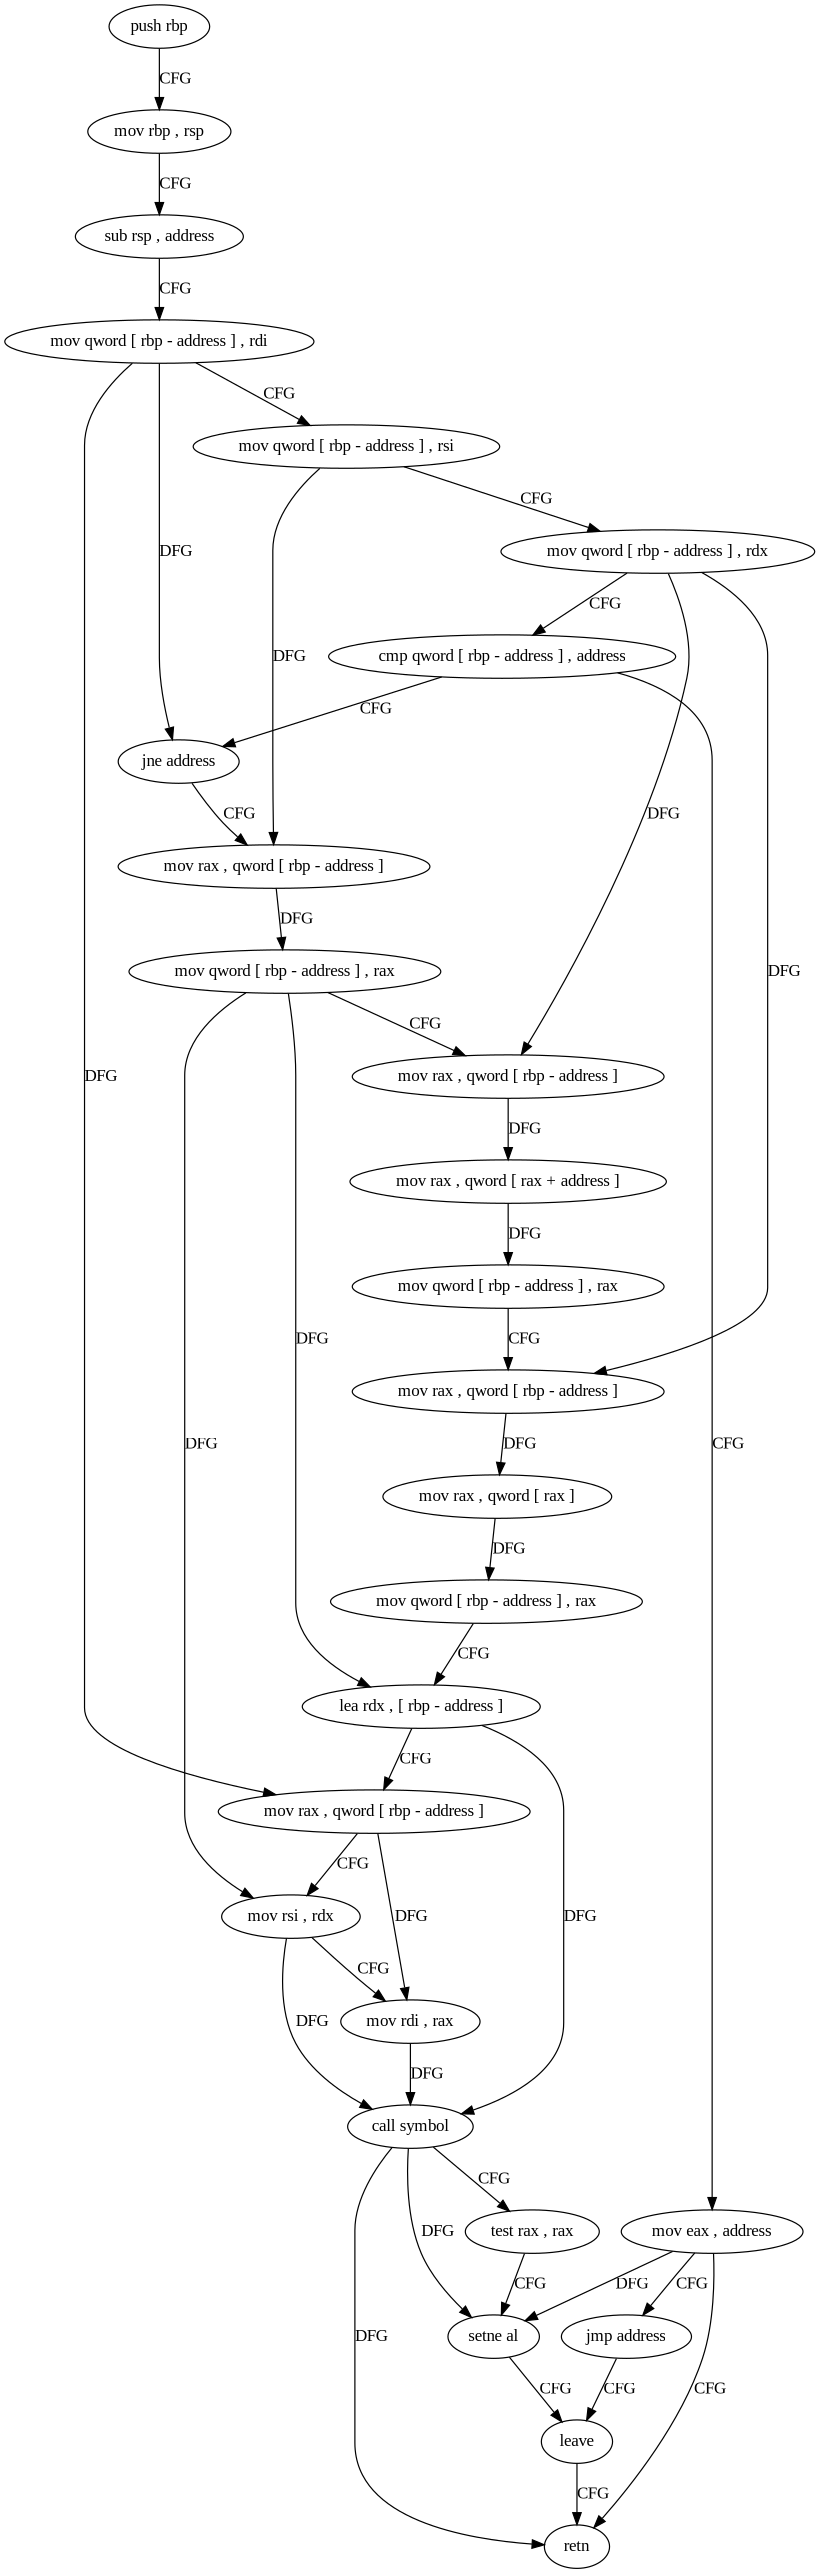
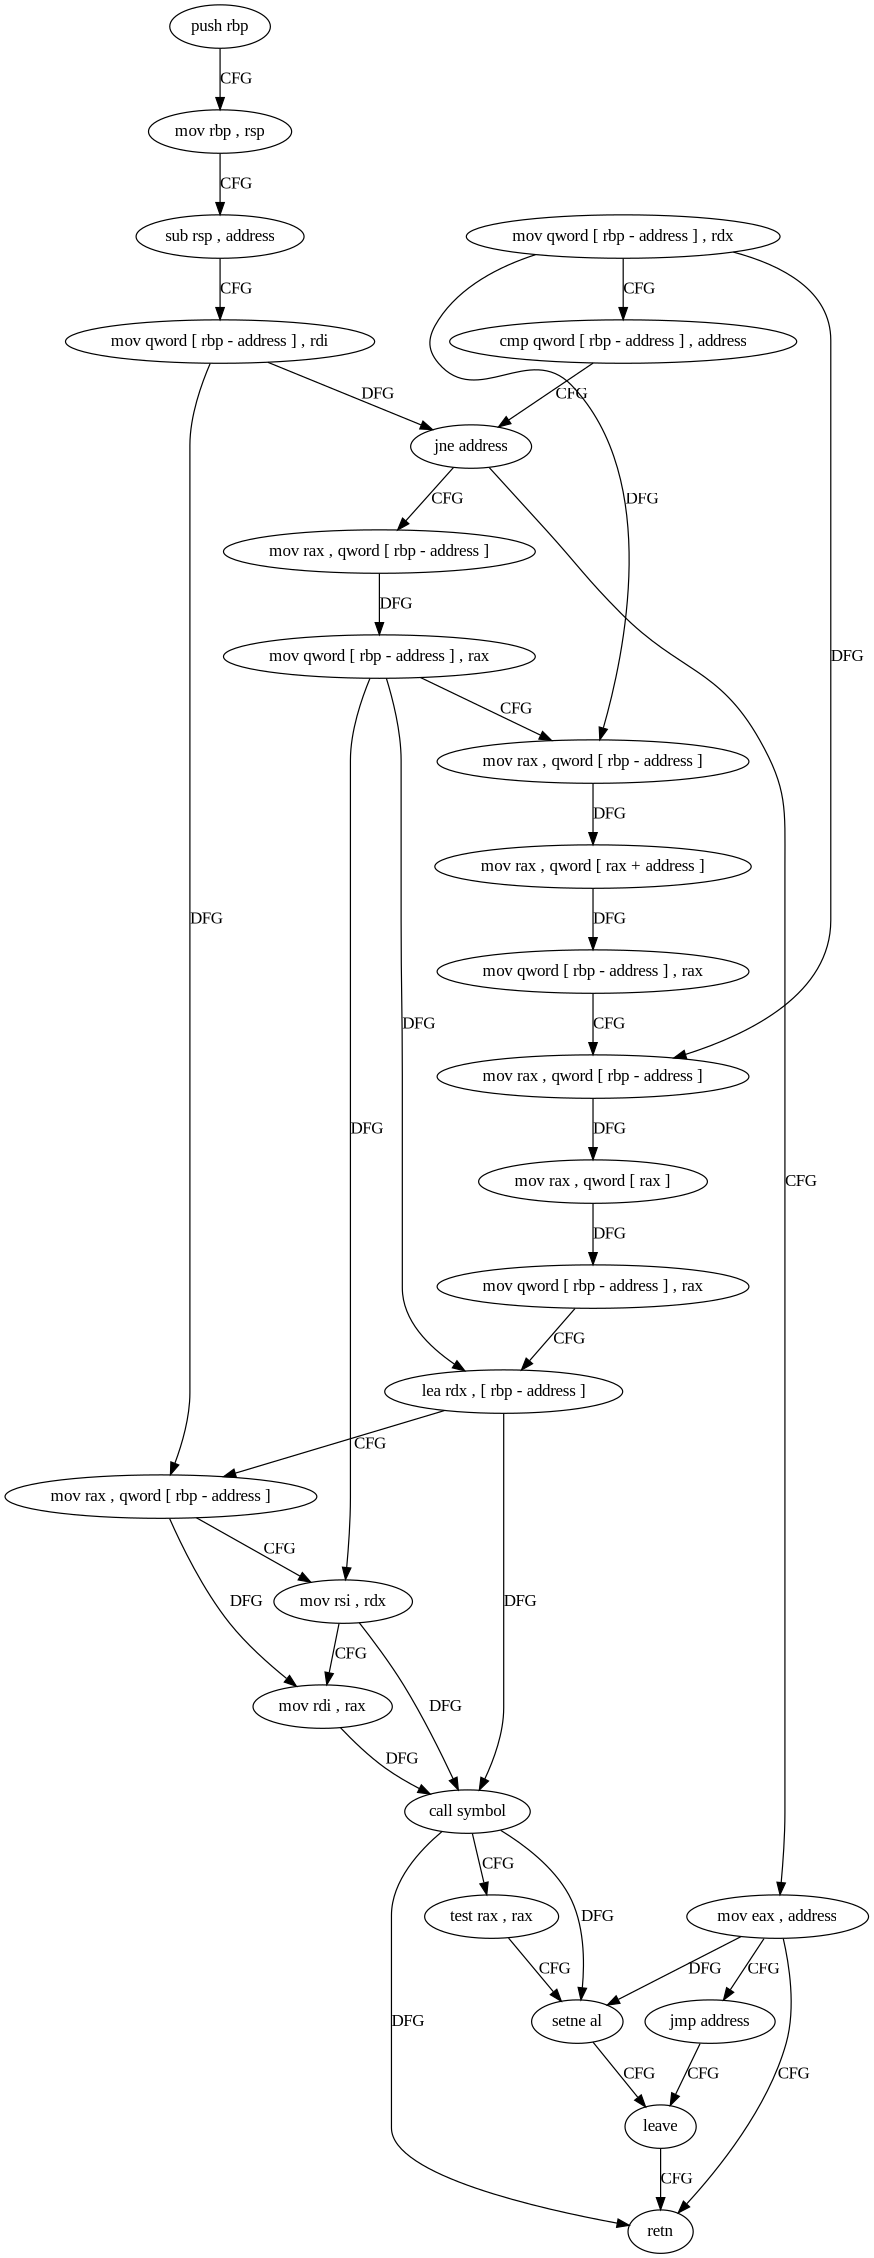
(346, 447) -> none
(712, 1409) -> (785, 1116)
